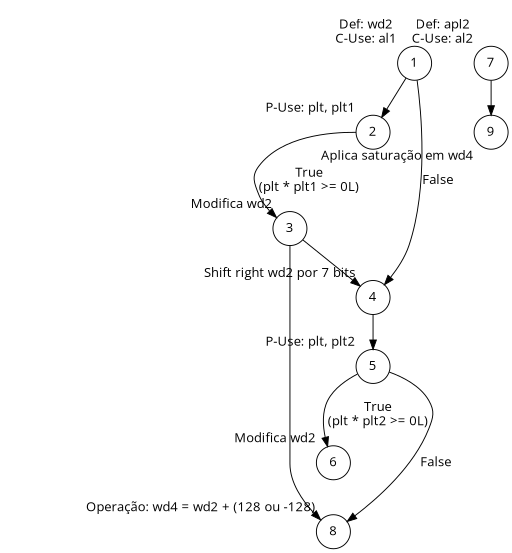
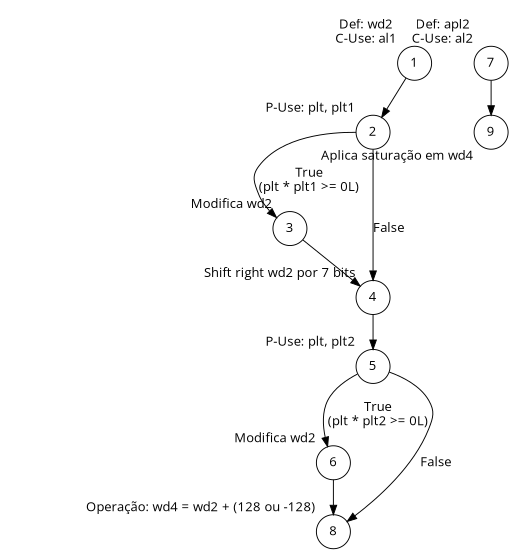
(421, 182) -> (373, 210)
(290, 383) -> (333, 493)
